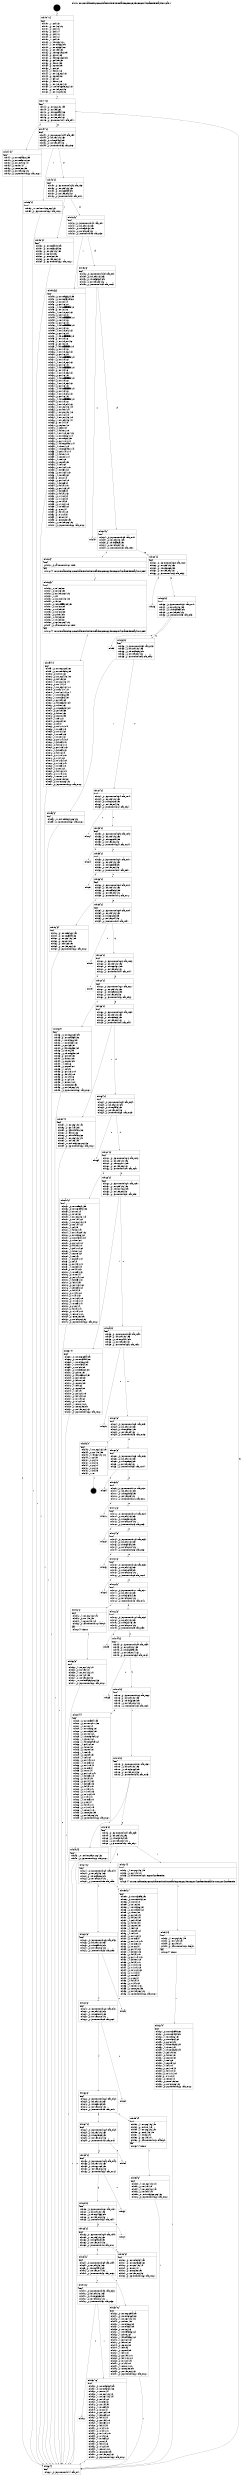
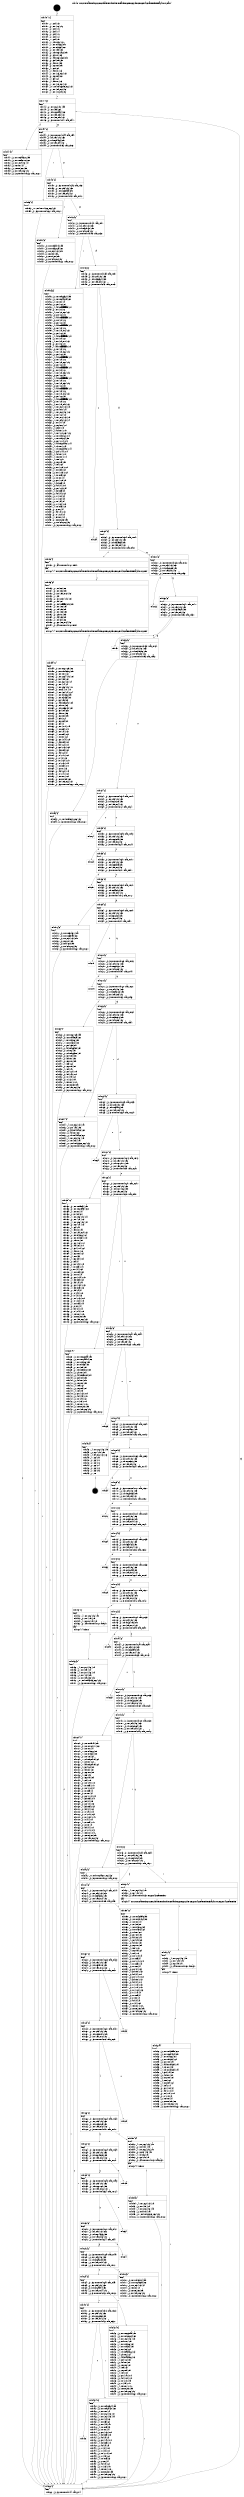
(76, 2140) -> (74, 2163)
